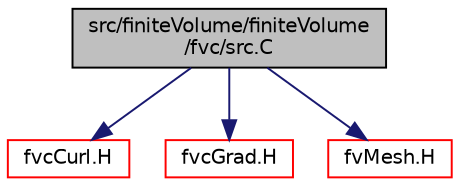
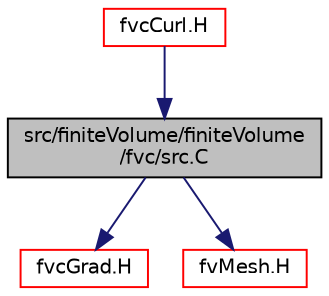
(150, 98) -> (165, 72)
